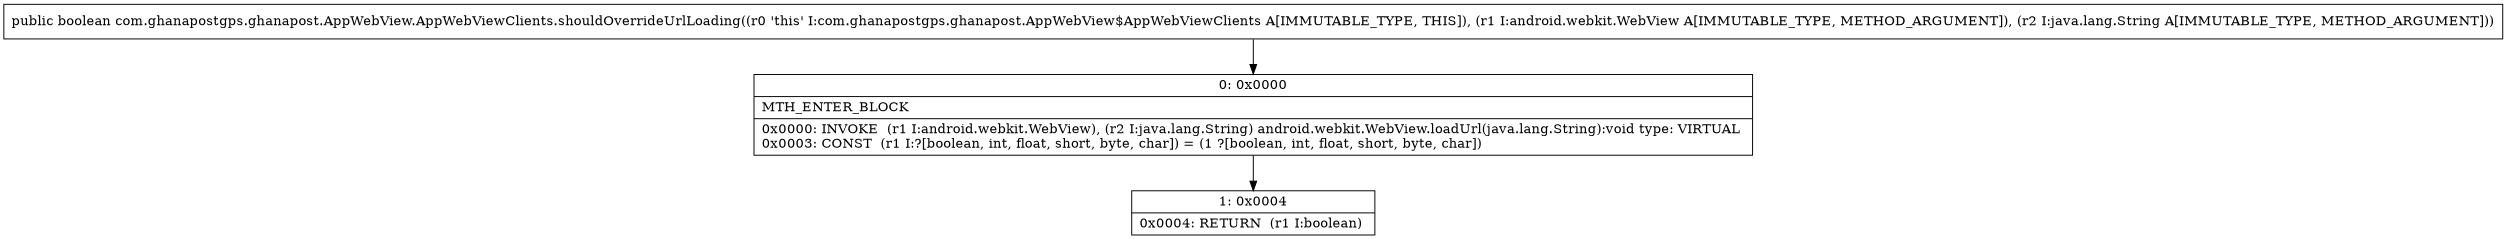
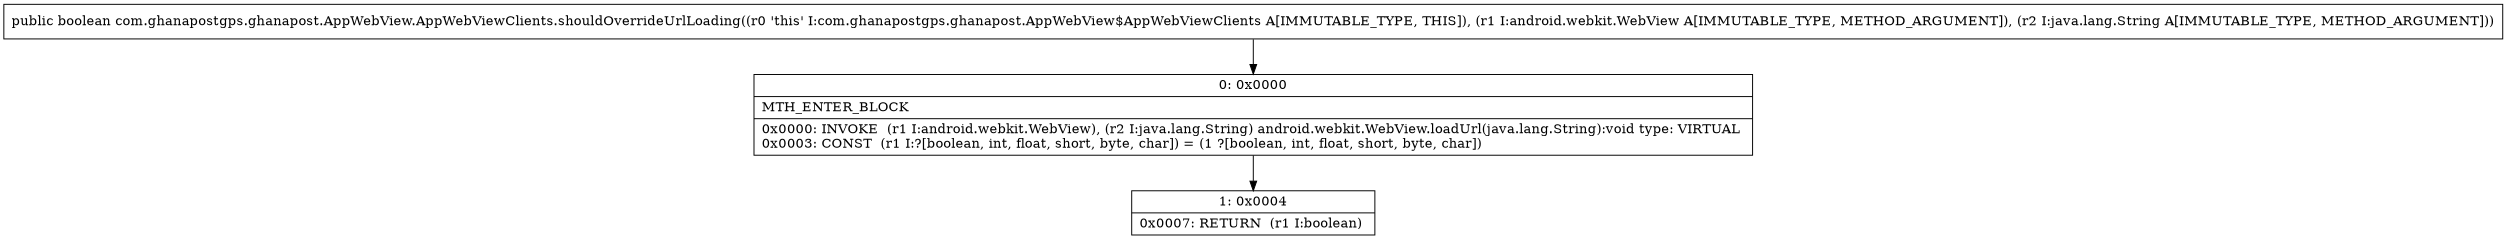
(1253, 223) -> (1253, 223)
